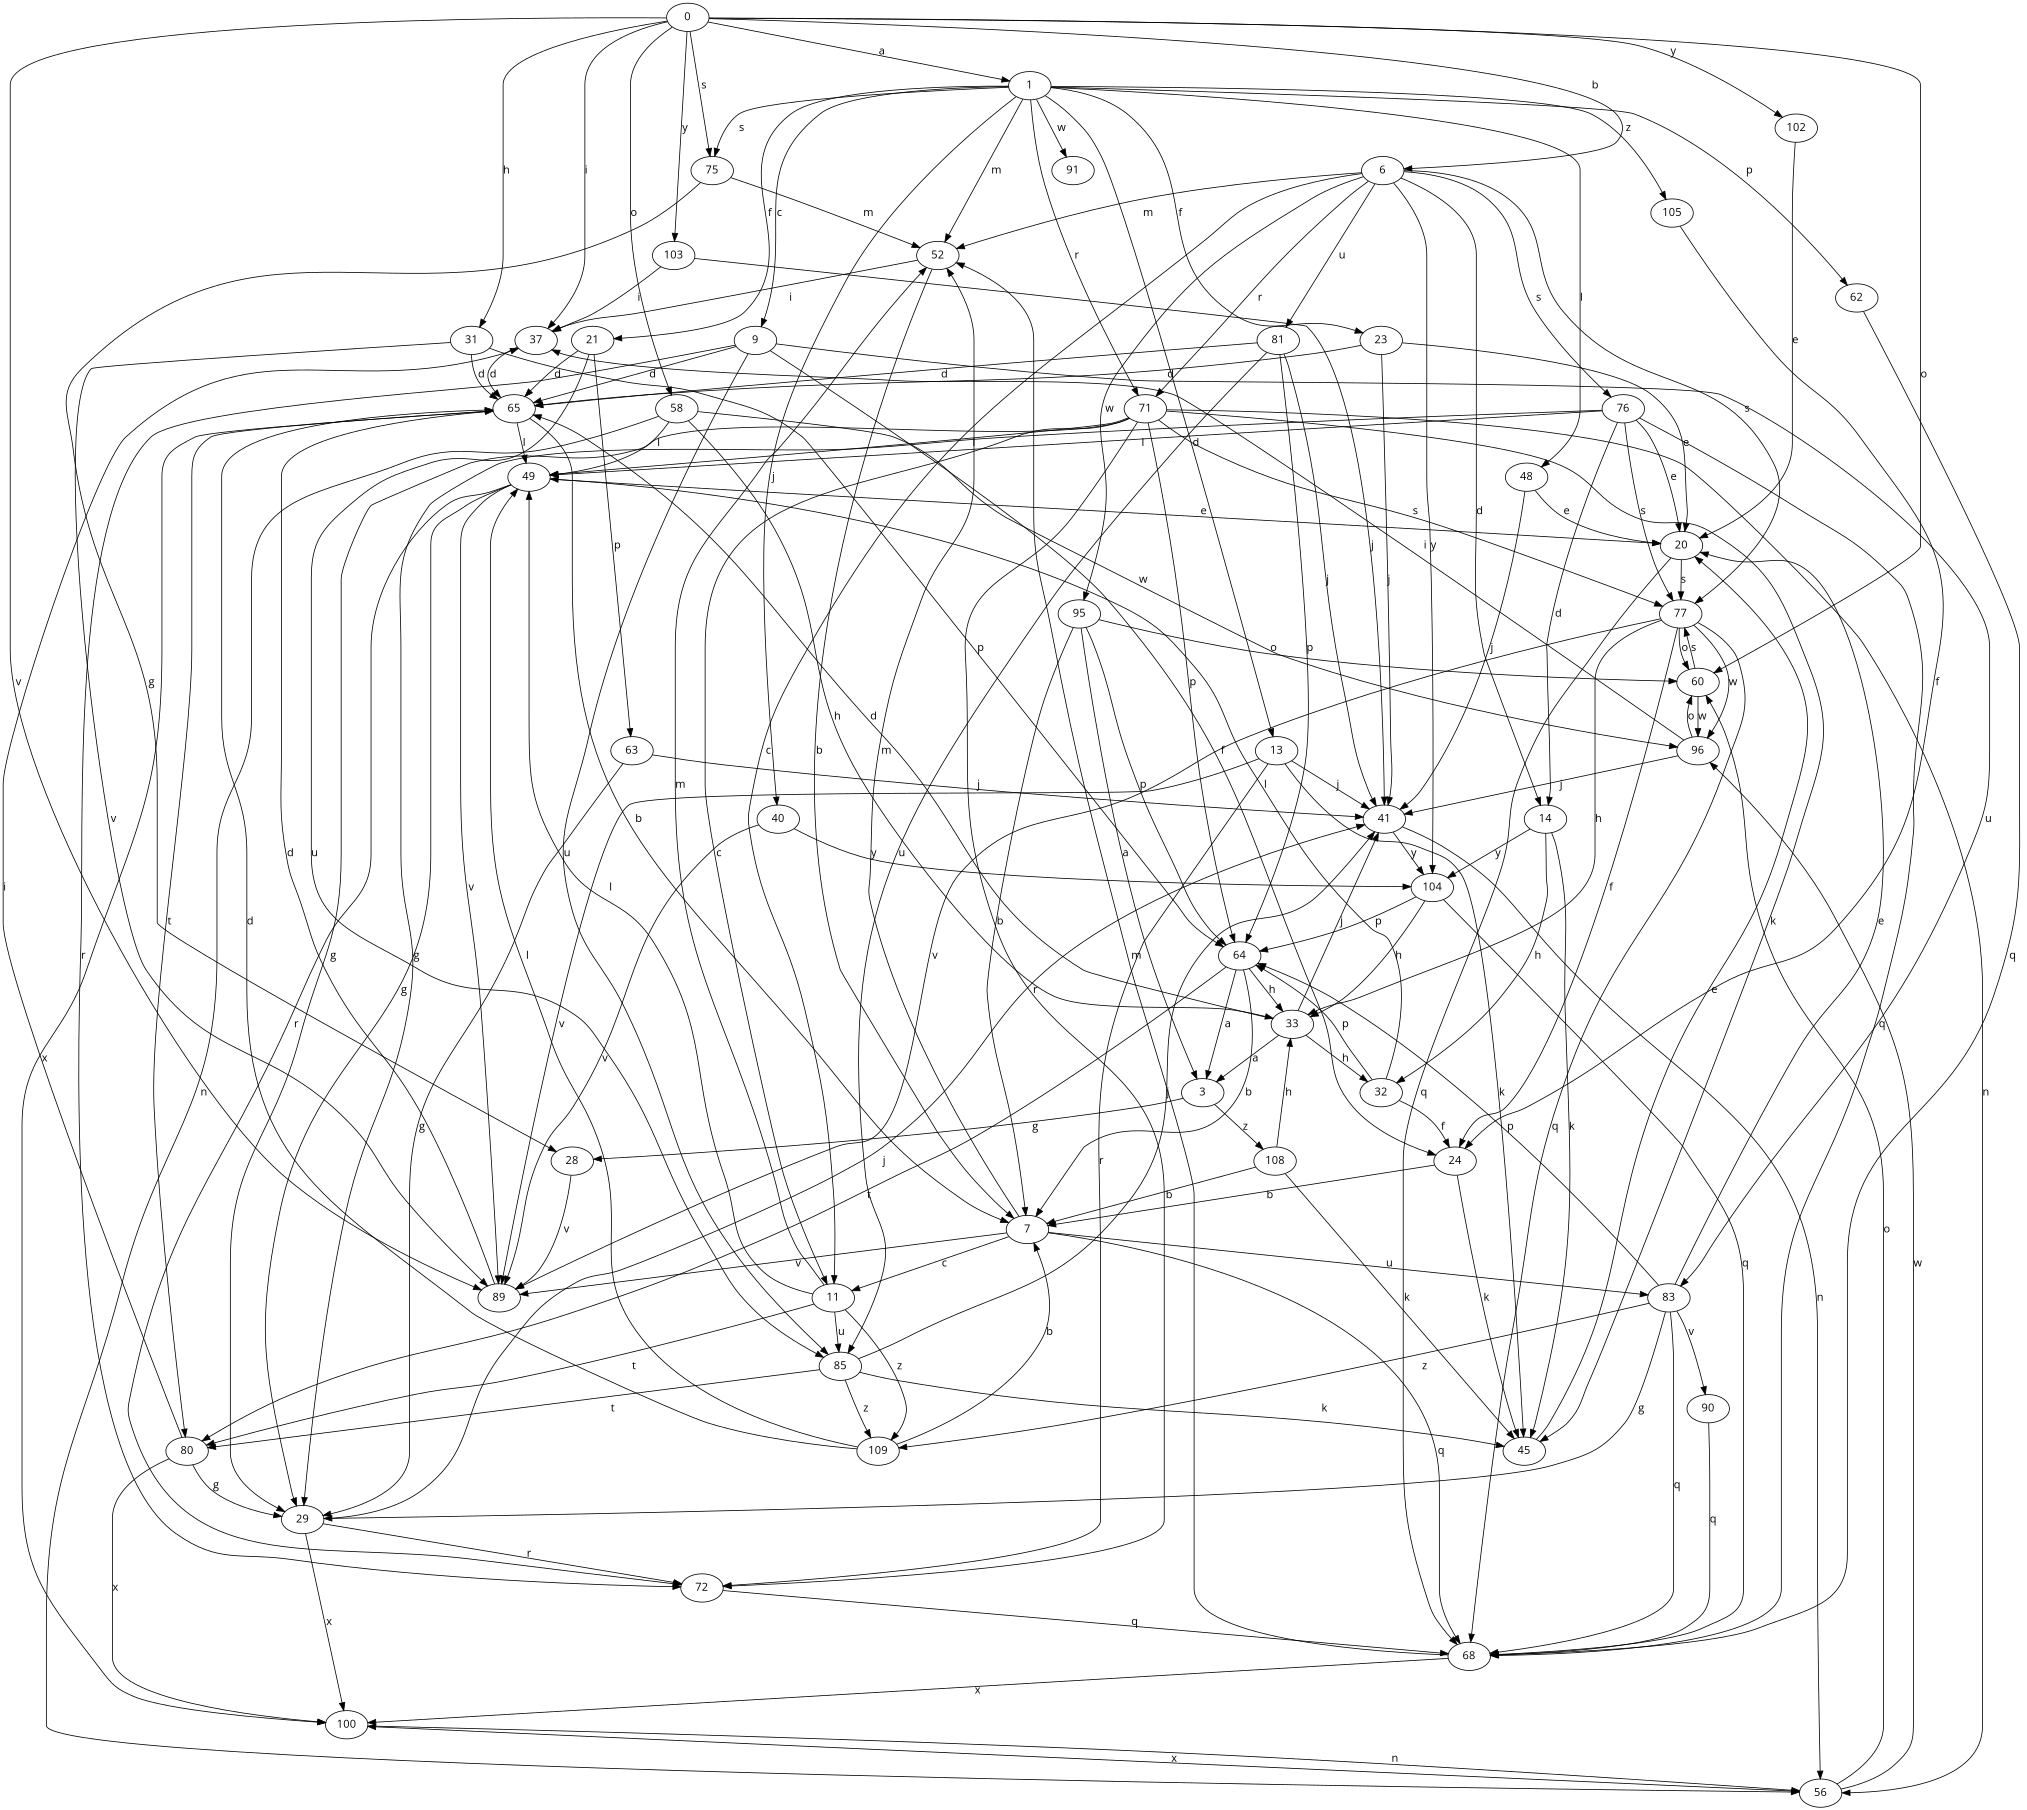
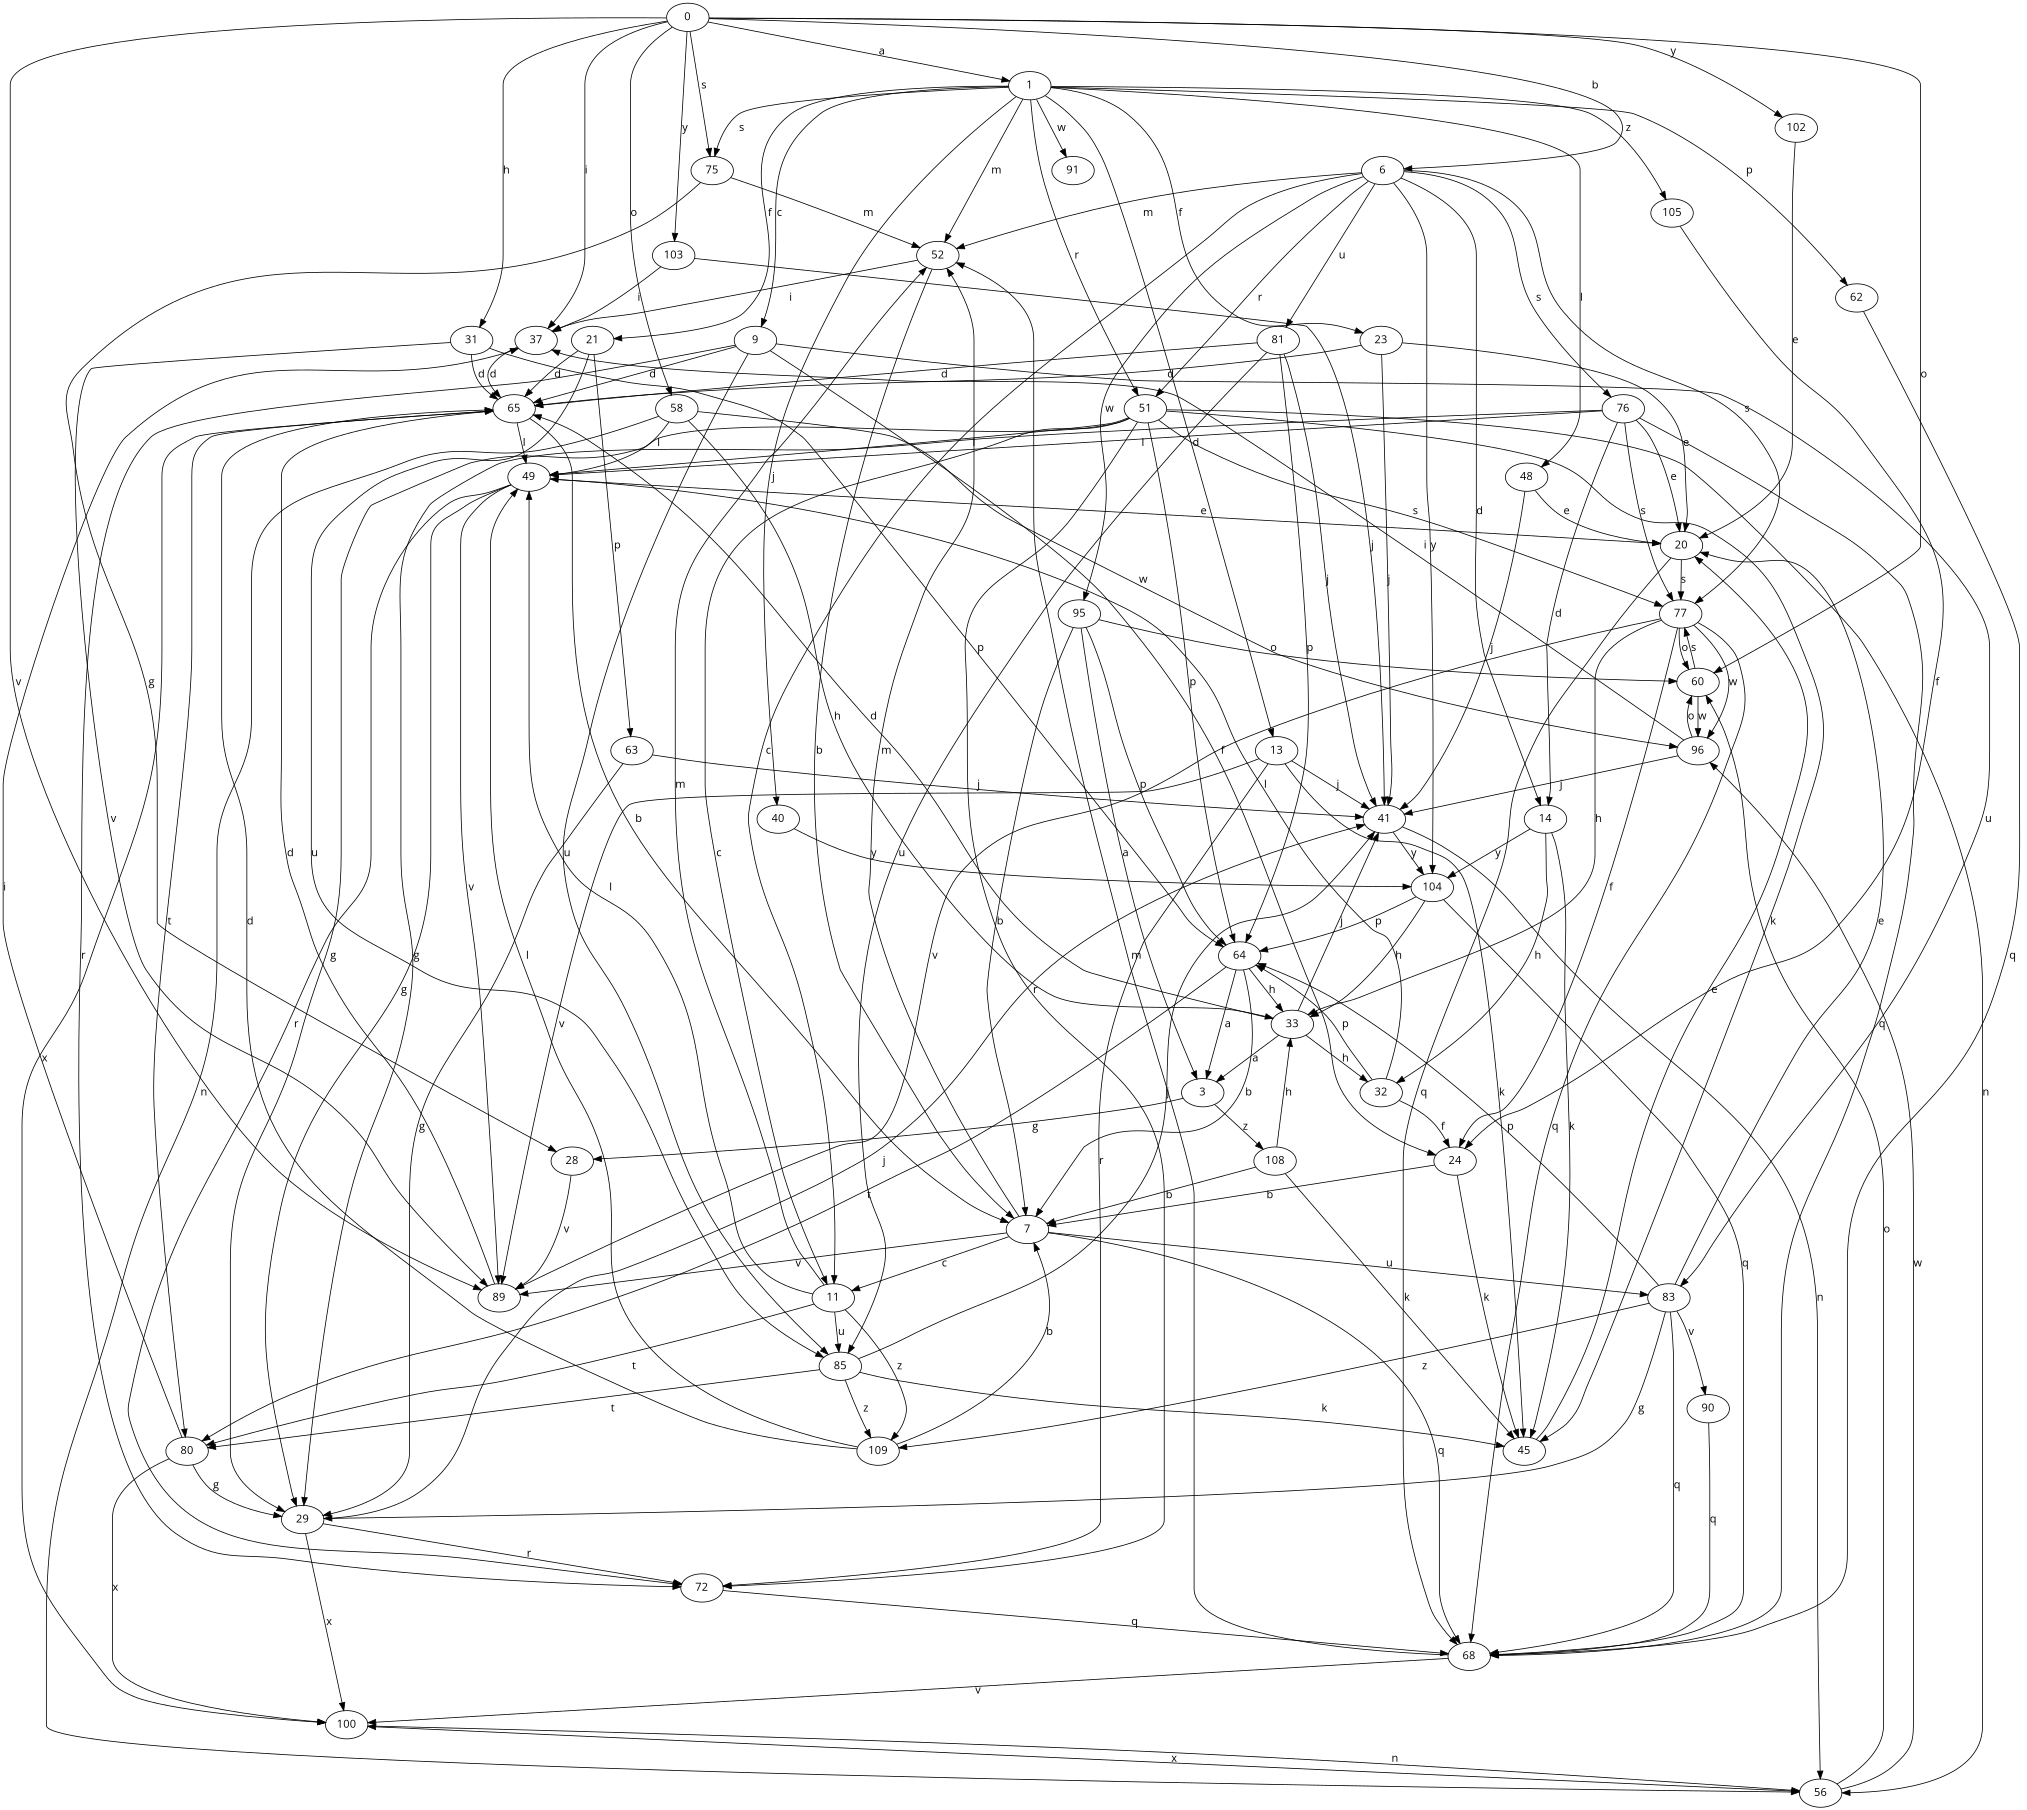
(1145, 409) -> (1145, 409)
(610, 1034) -> none
(978, 1691) -> (978, 1691)
